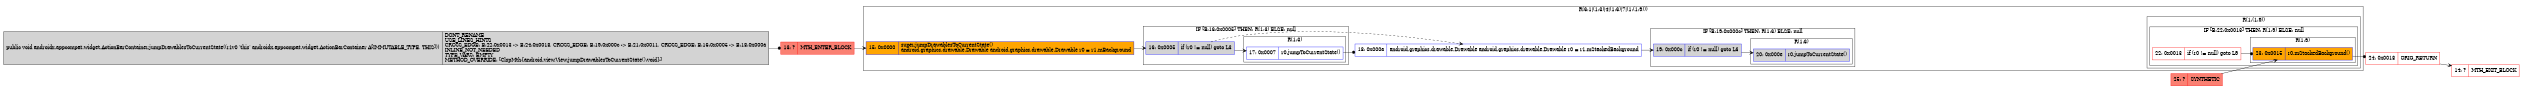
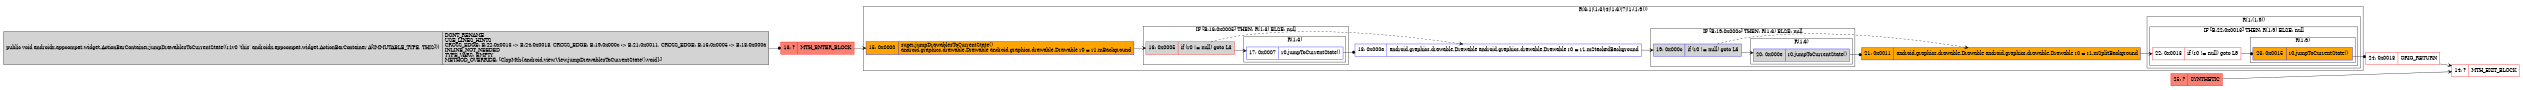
(1190, 48) -> (1190, 48)
none -> (2001, 54)
(2319, 54) -> (2319, 54)
(2248, 67) -> (2335, 75)
